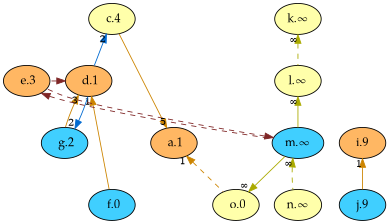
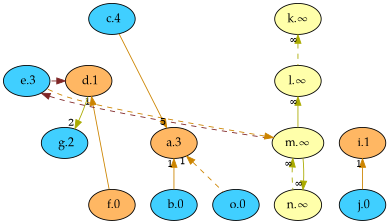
(112, 19) -> (112, 19)
(99, 54) -> none
(27, 81) -> (27, 81)
(83, 111) -> (83, 111)
(70, 115) -> none
(155, 117) -> (155, 117)
(174, 143) -> (174, 143)
(298, 143) -> (298, 143)
(363, 143) -> (363, 143)
(270, 171) -> (304, 170)
(112, 205) -> (112, 205)
none -> (174, 205)
(236, 205) -> (236, 205)
(363, 205) -> (363, 205)
